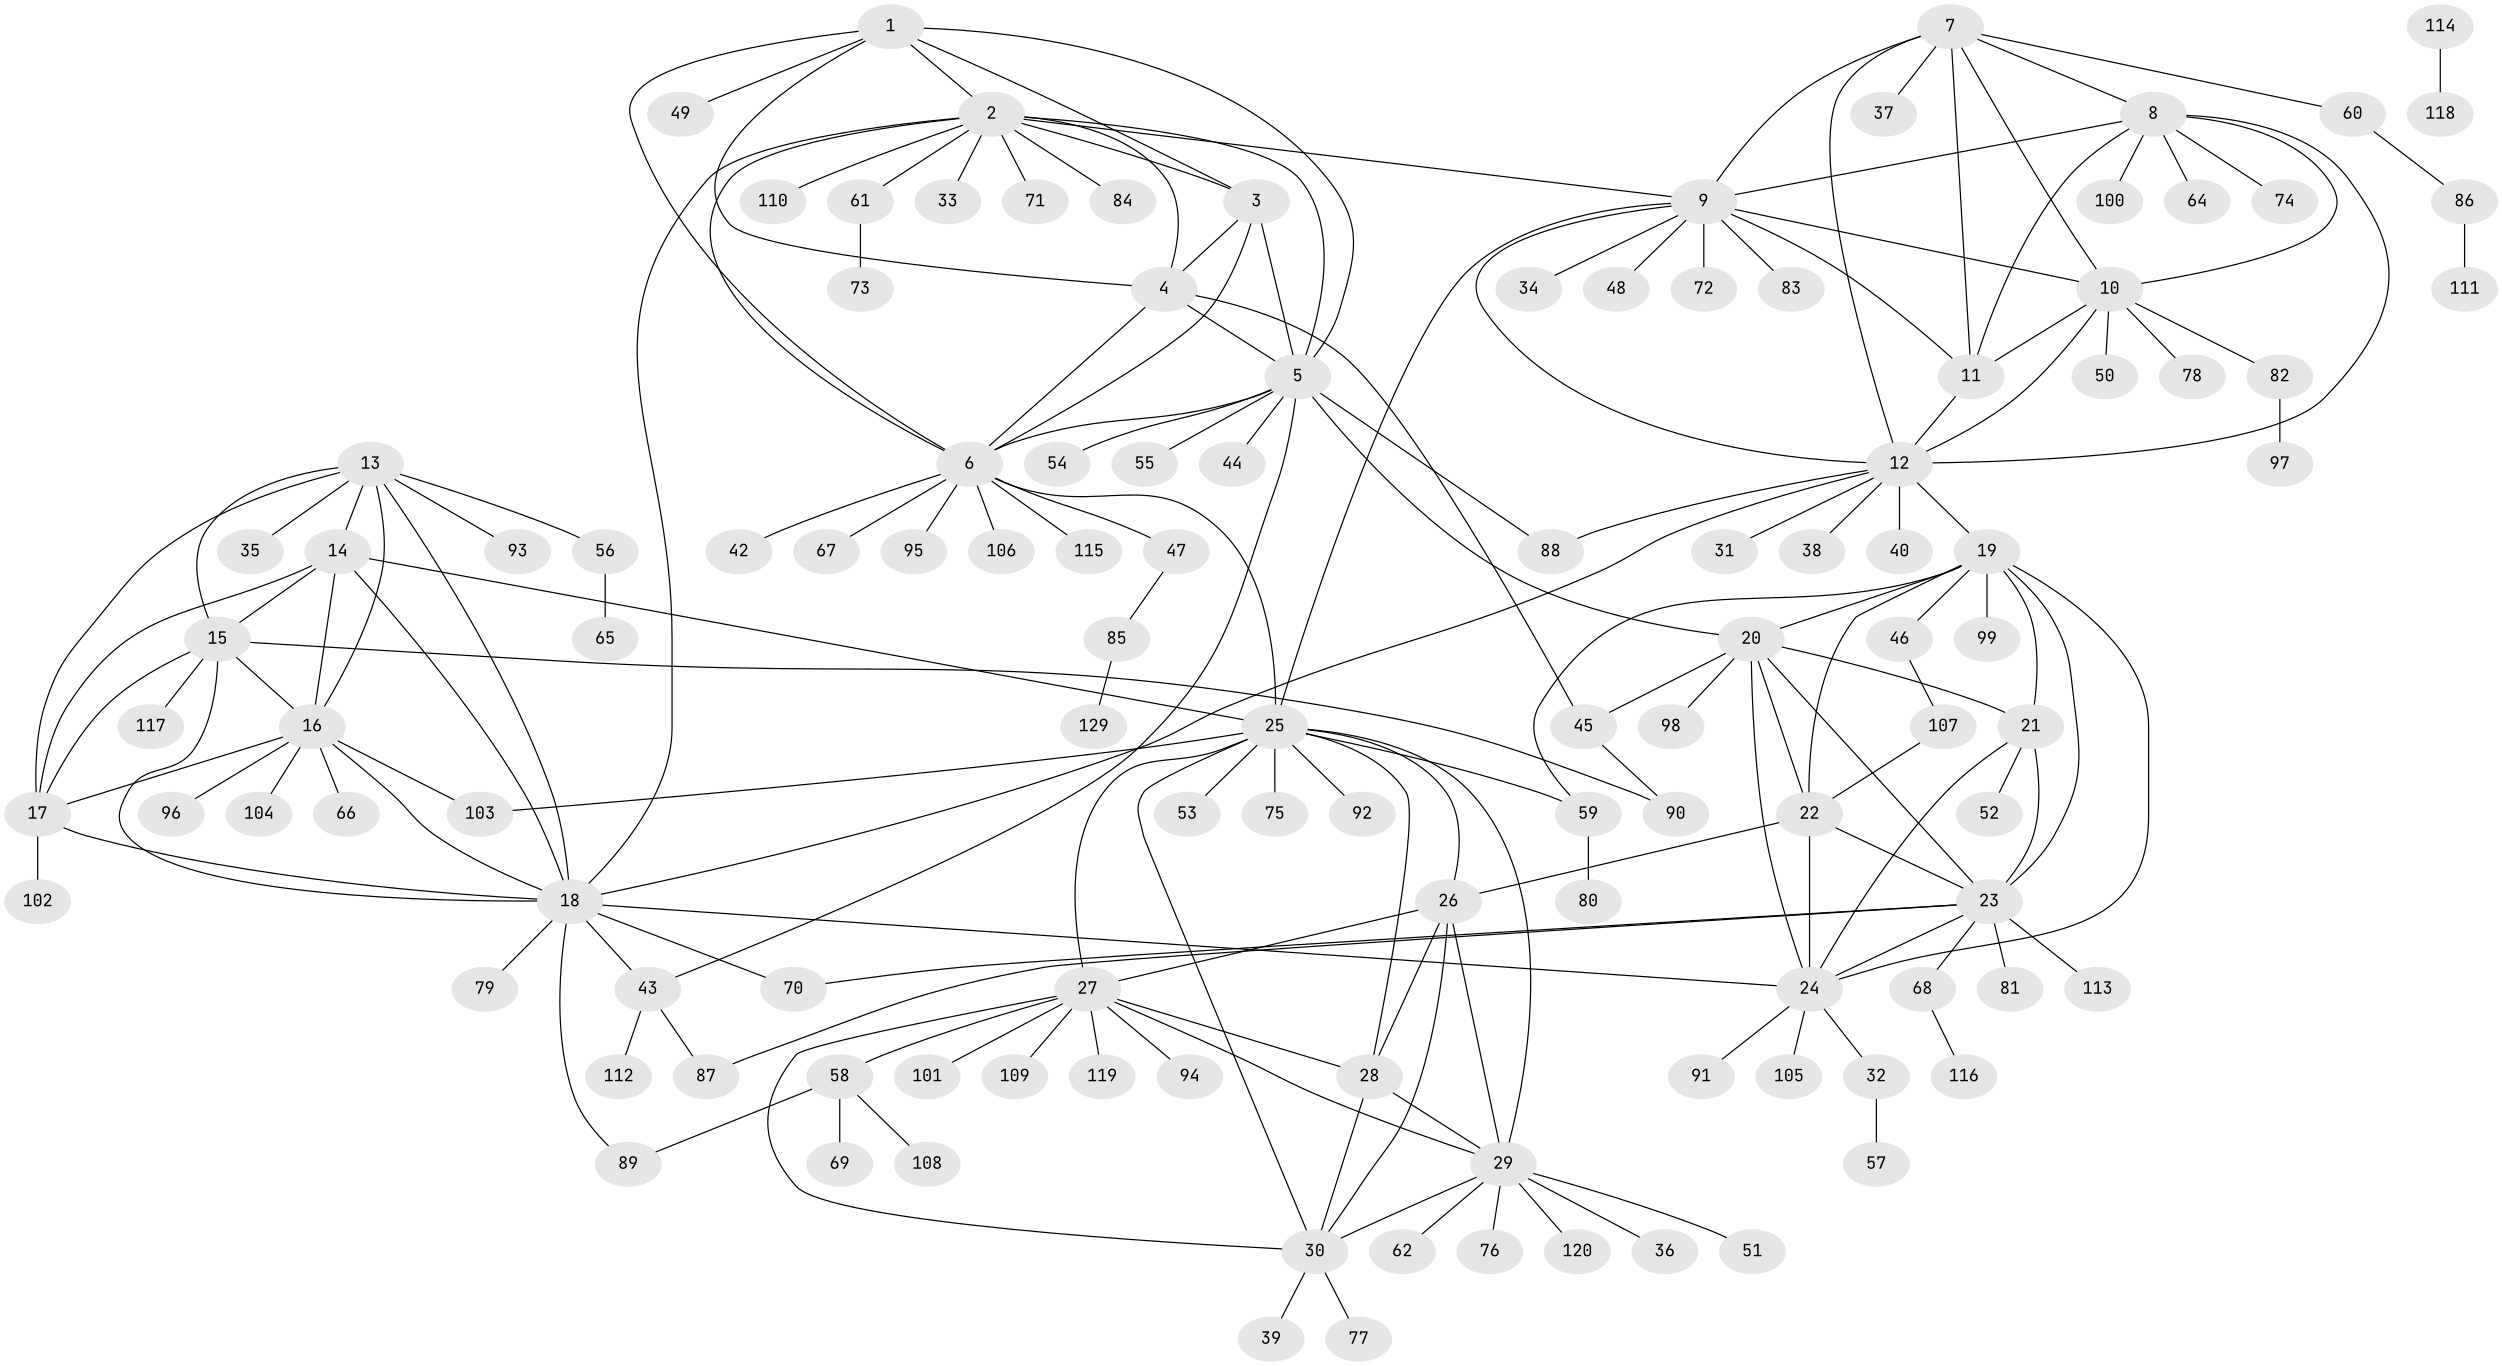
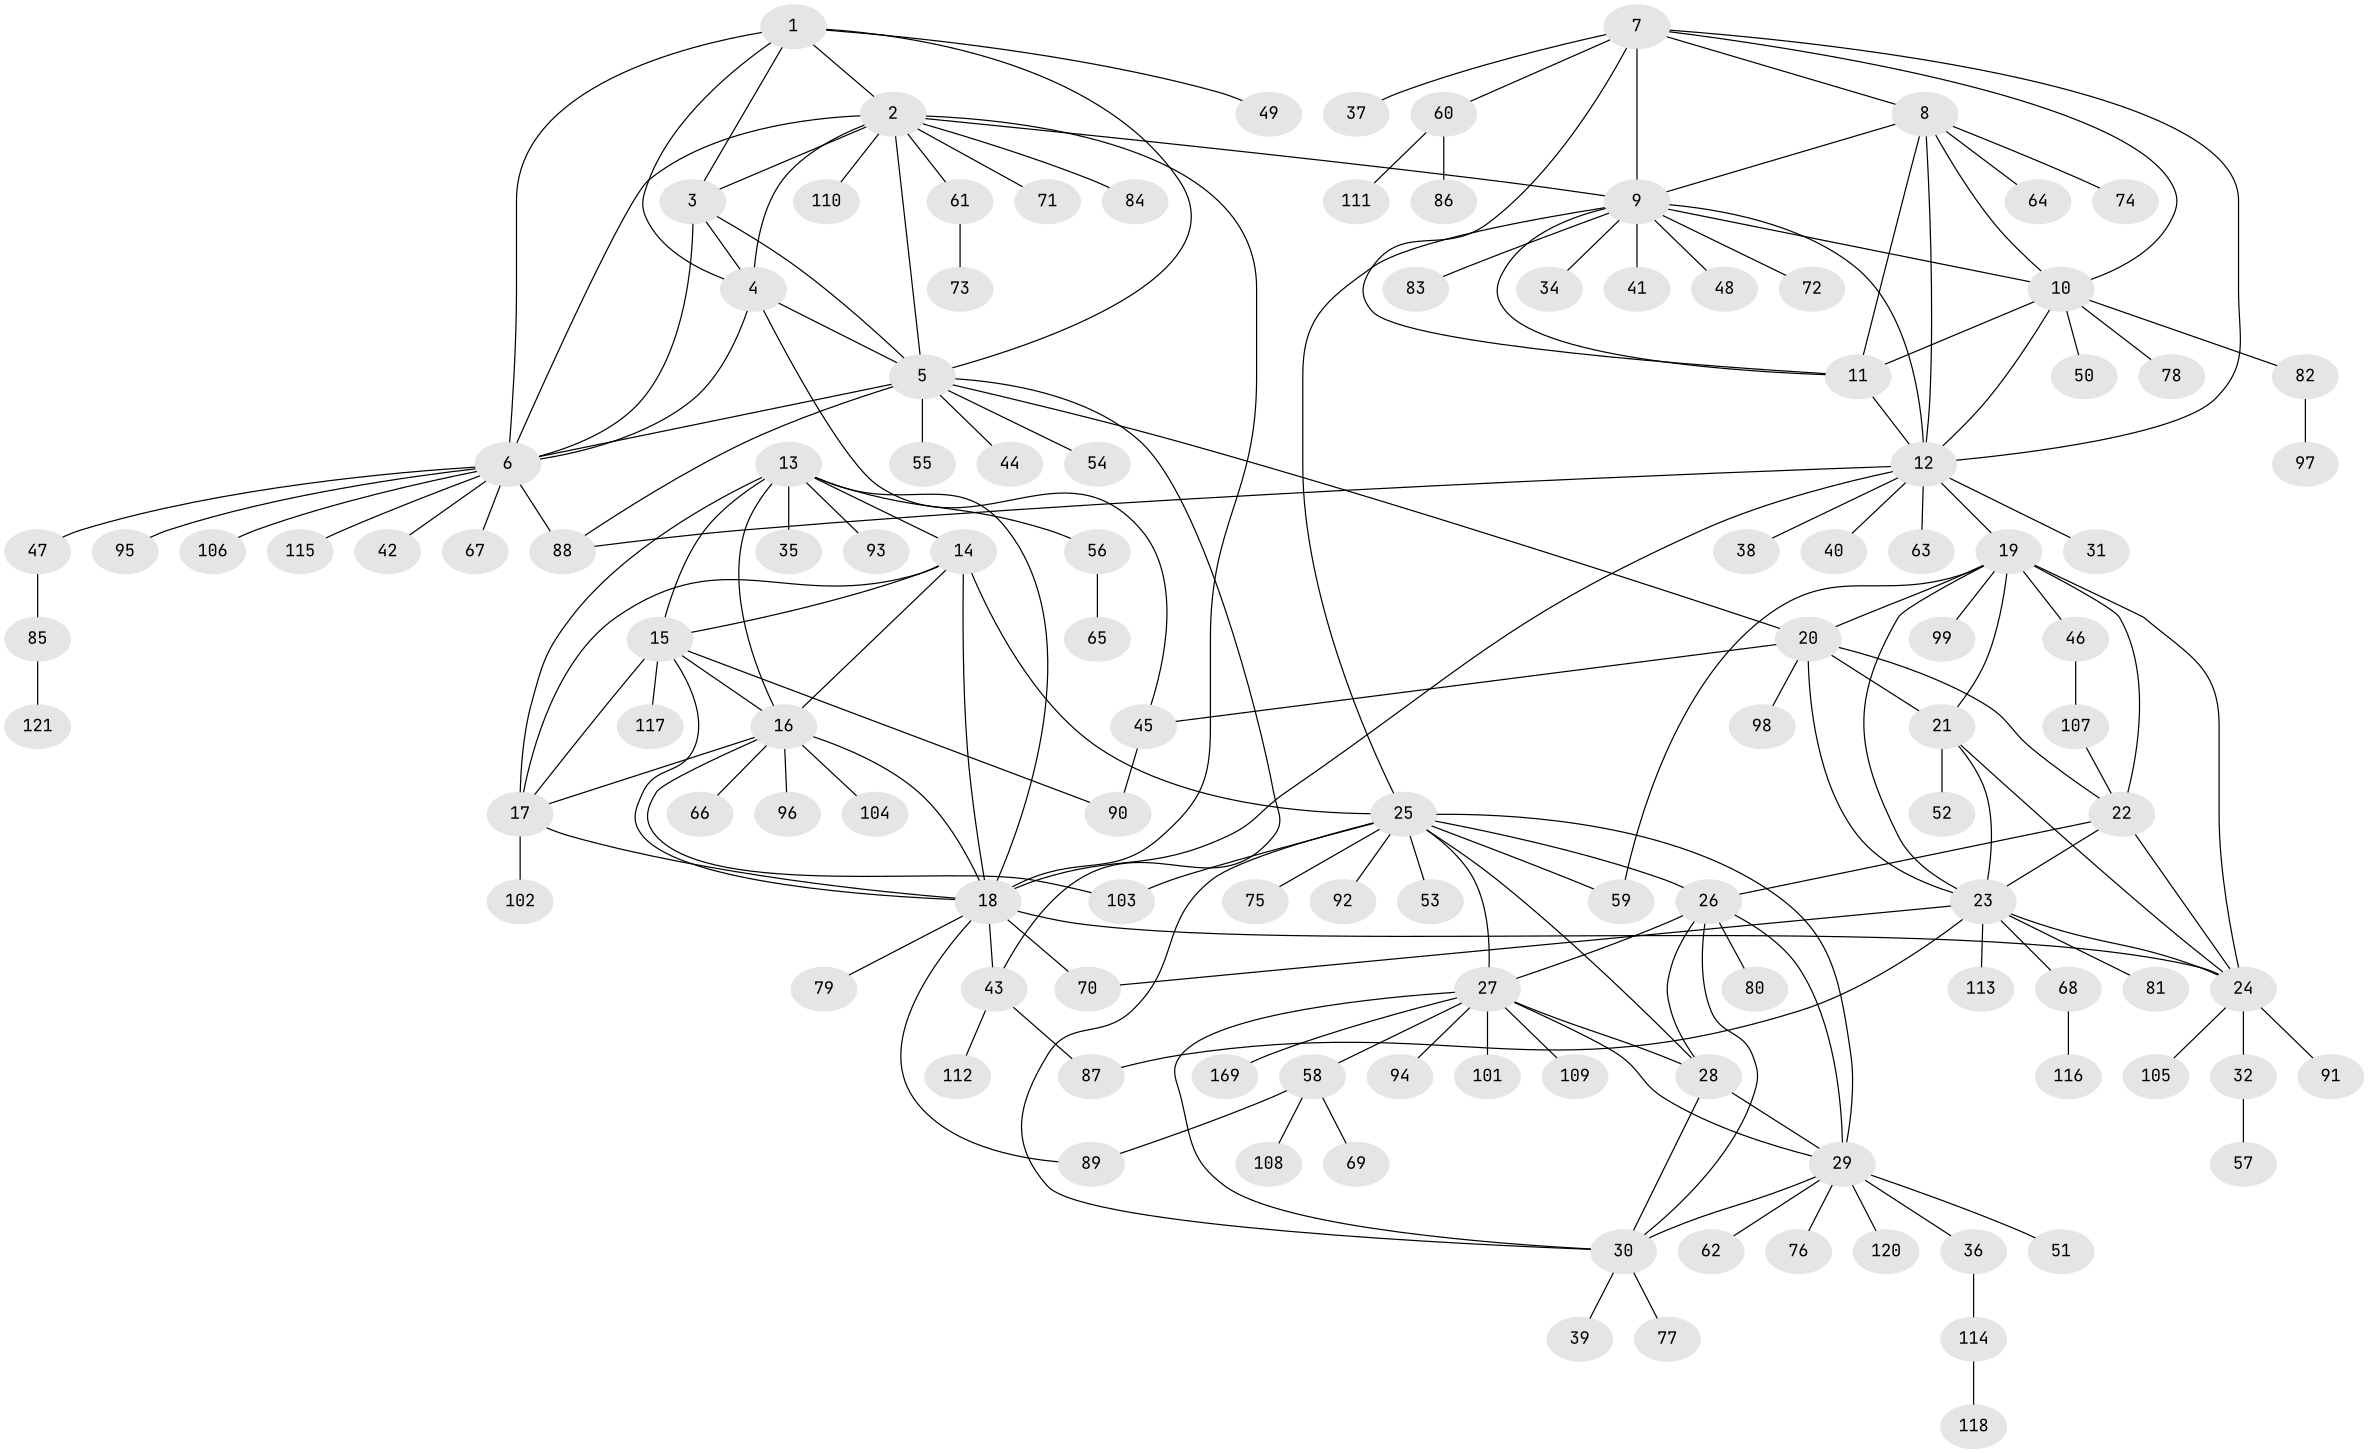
(948, 202) -> none
(2110, 202) -> none
(2465, 246) -> (1400, 158)
none -> (1637, 289)
(1201, 515) -> (535, 508)
none -> (1921, 552)
(1094, 727) -> (38, 727)
(1763, 817) -> none
(1588, 858) -> (1732, 946)
(1102, 1077) -> (1225, 1077)
none -> (1974, 1296)
